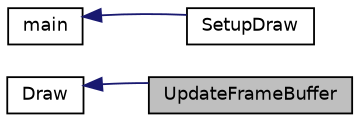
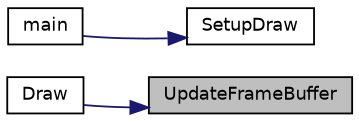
(144, 14) -> (125, 38)
(125, 83) -> (107, 107)
